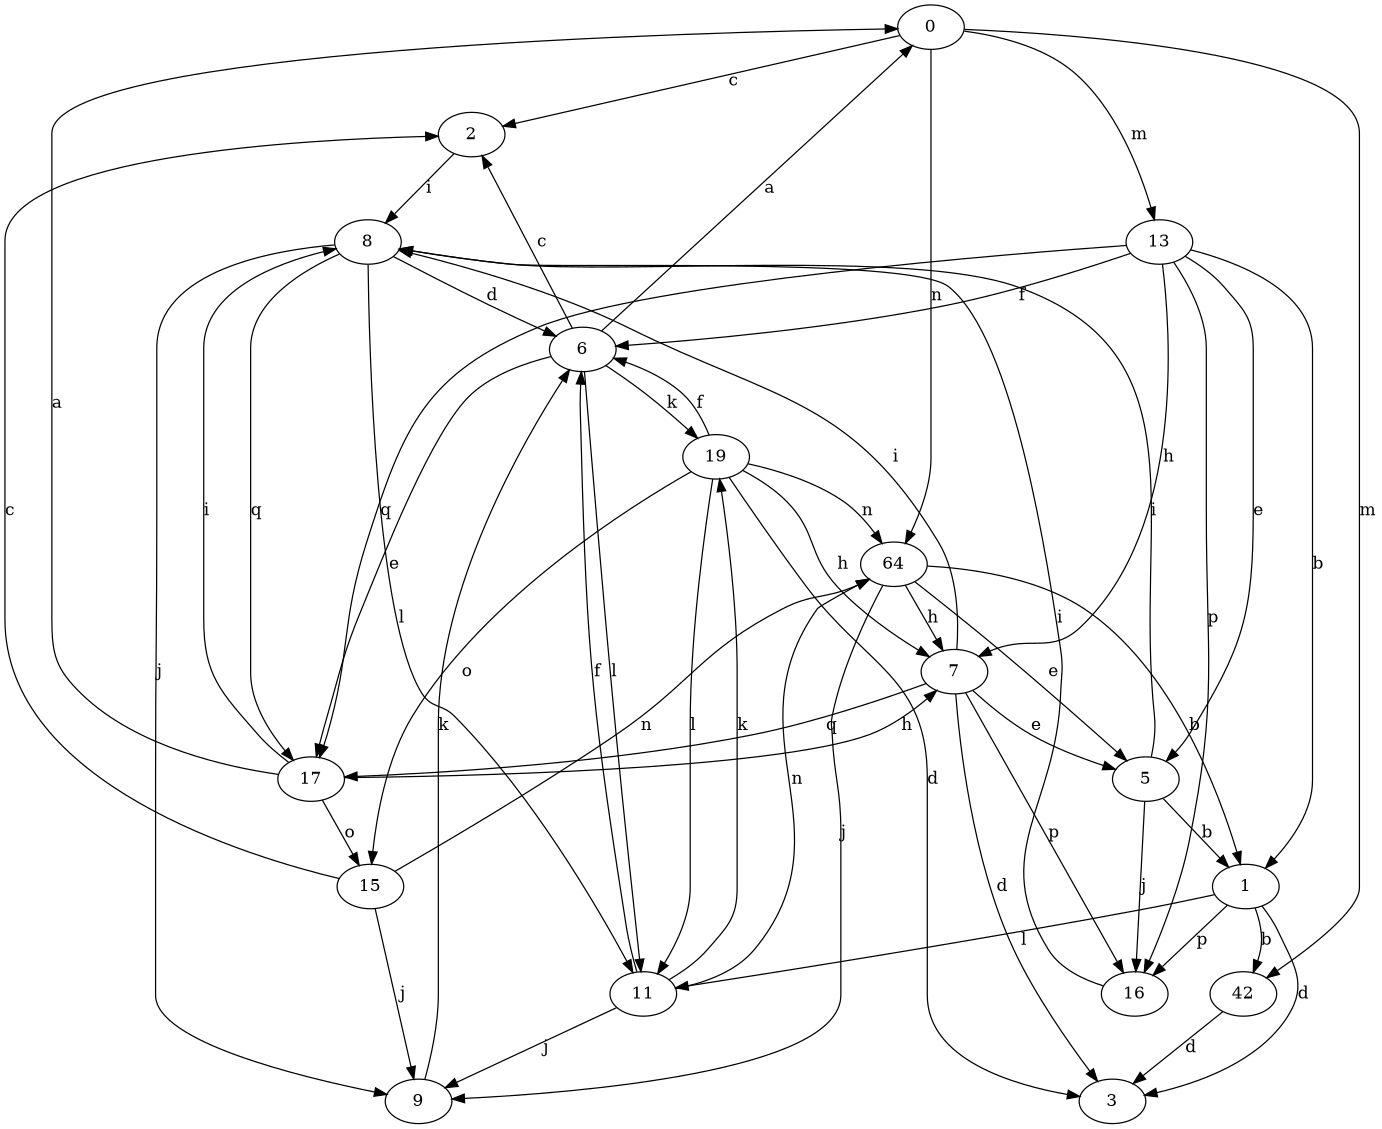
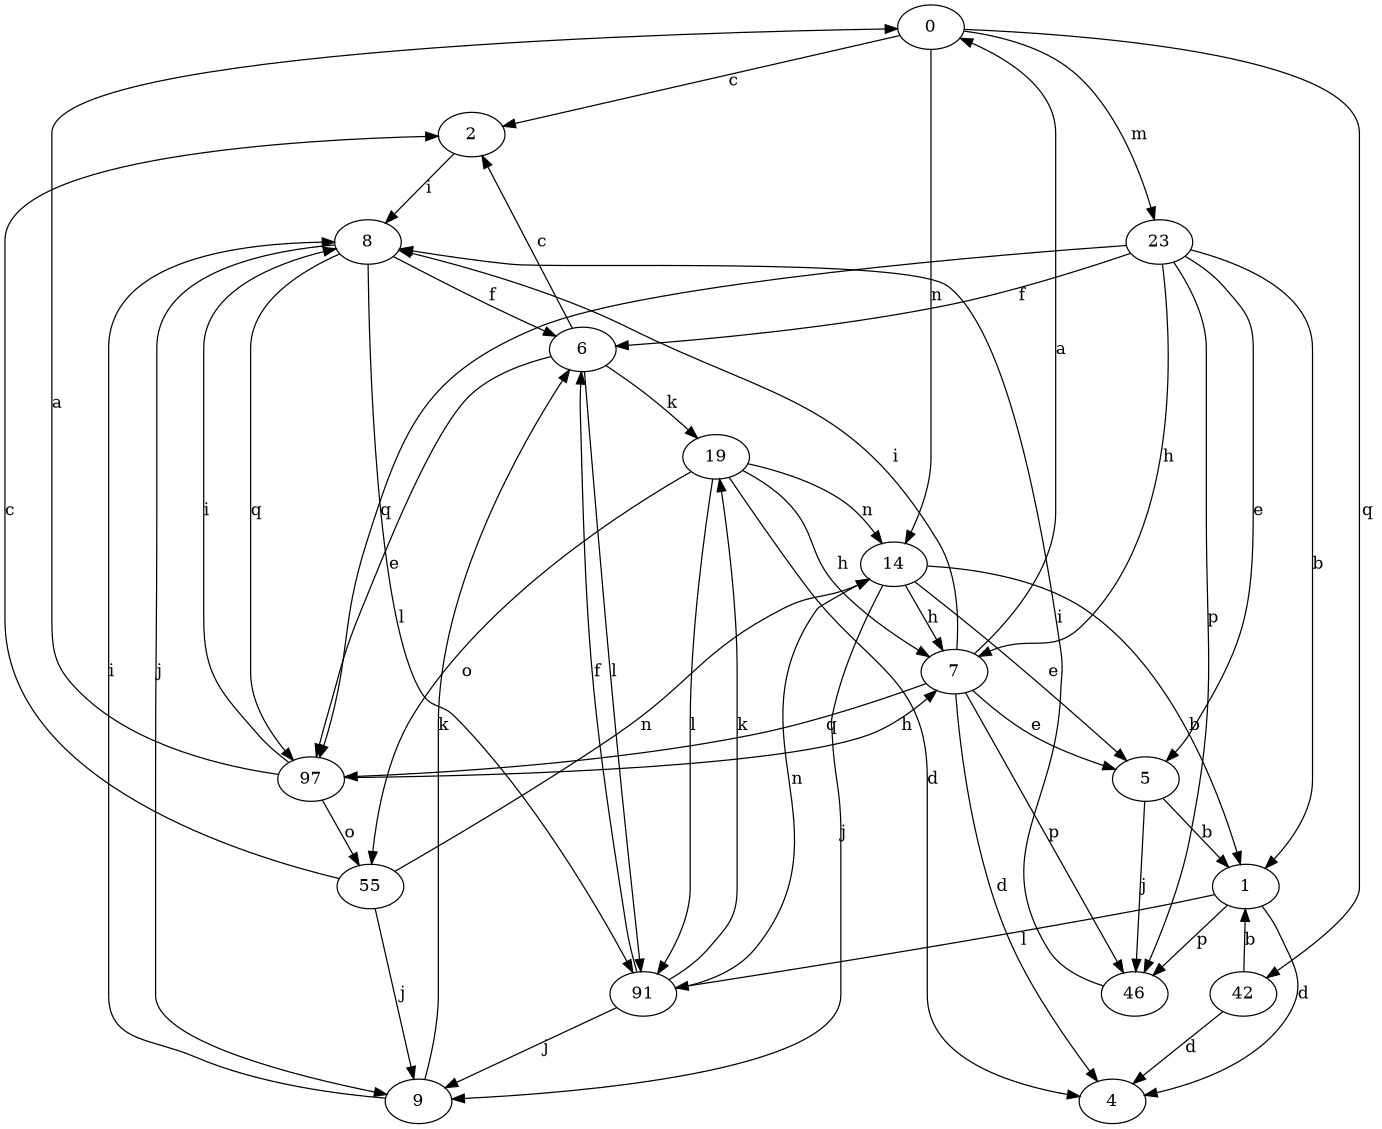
(752, 193) -> (1056, 342)
(1159, 242) -> (1159, 242)
(979, 278) -> (109, 696)
(493, 296) -> (493, 296)
(677, 389) -> none
(1368, 511) -> (1368, 511)
(894, 564) -> (894, 564)
(311, 779) -> (311, 779)
(370, 887) -> (370, 887)
(1261, 934) -> (1244, 946)
(643, 994) -> (643, 994)
(1135, 994) -> (1135, 994)
(1112, 1101) -> (1112, 1101)
